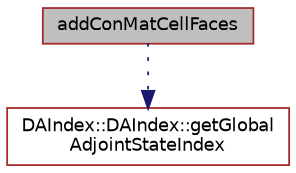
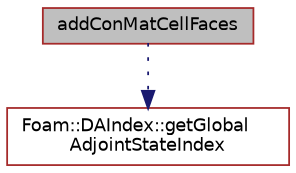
(148, 137) -> (148, 137)
